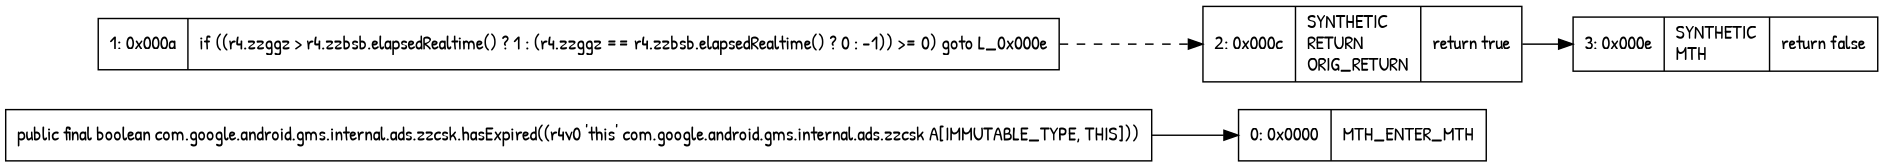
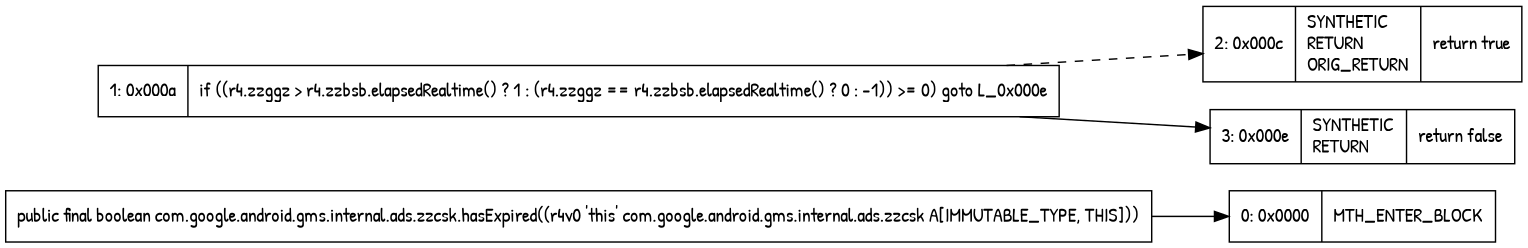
(1540, 44) -> (1107, 122)
(1691, 54) -> (1341, 147)
(1409, 135) -> (1409, 216)
